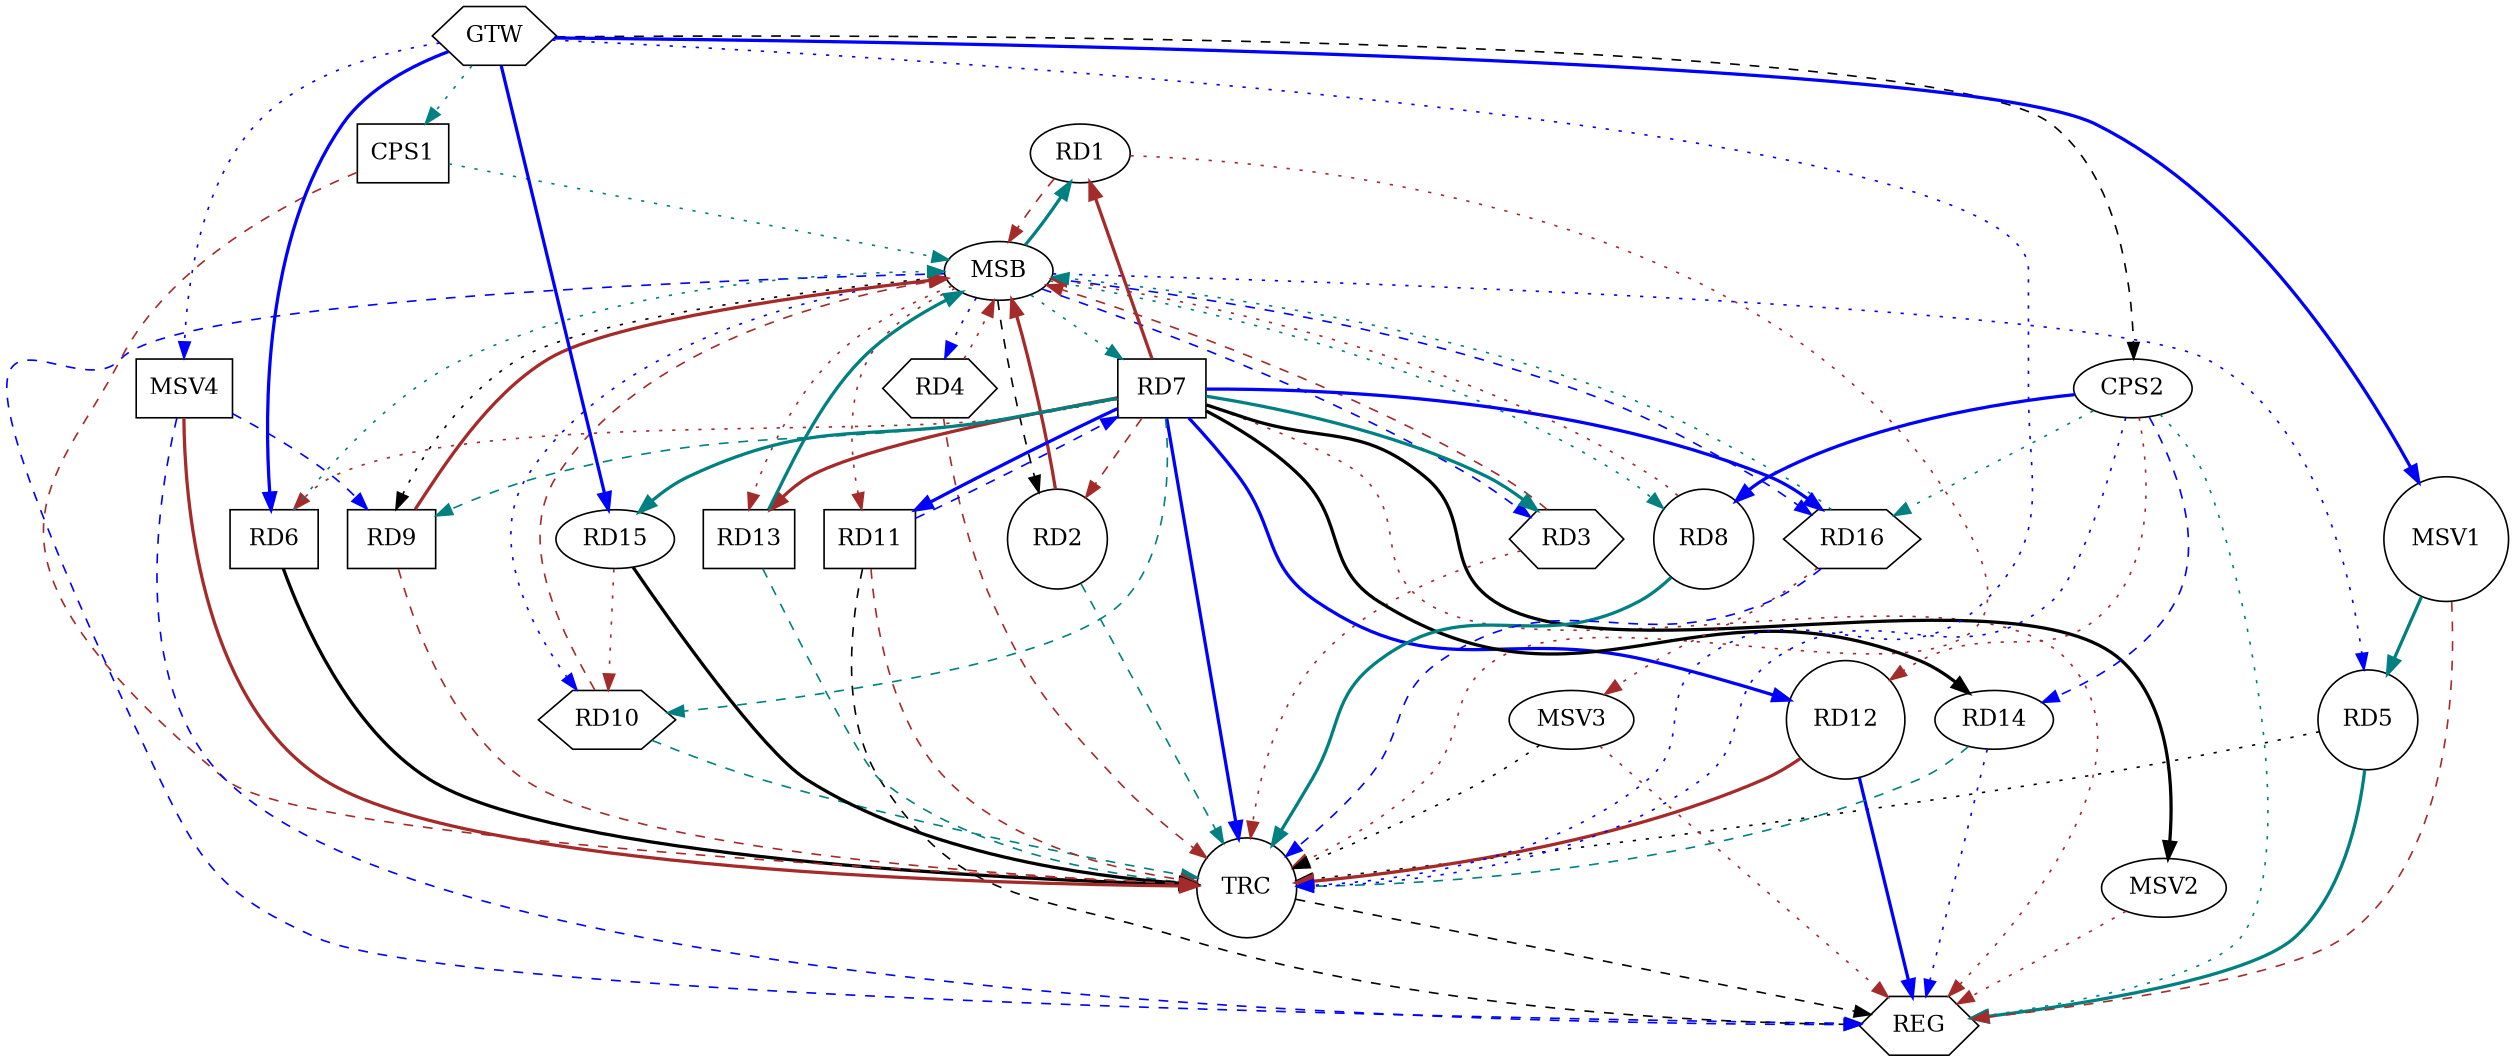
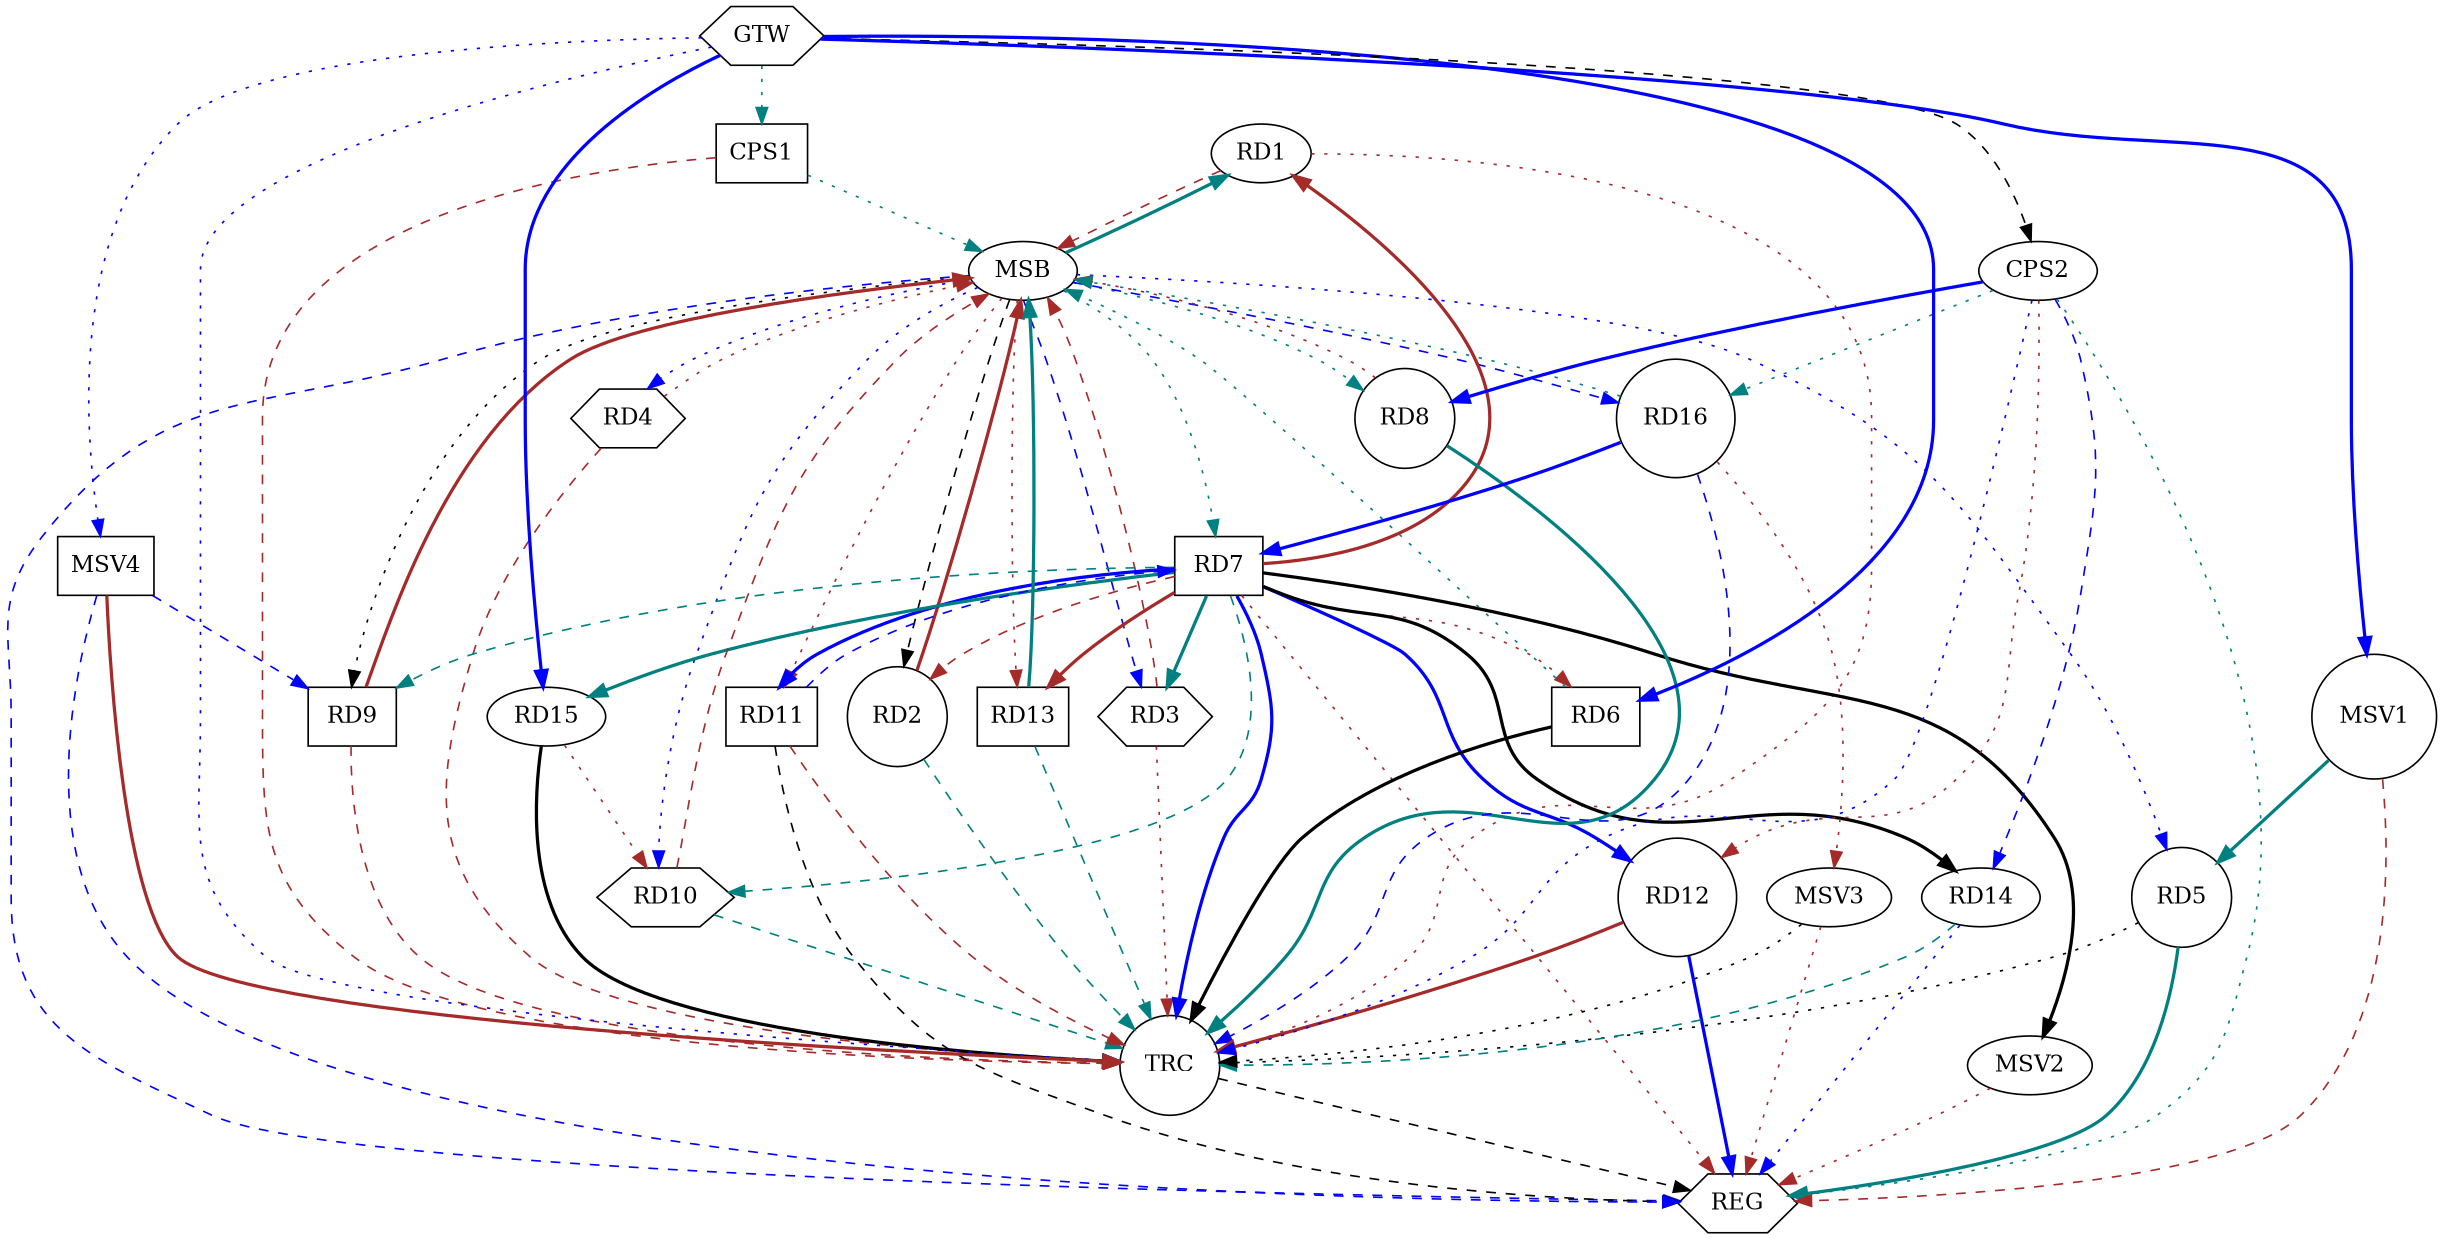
(1453, 402) -> (1469, 495)
(1852, 539) -> (1676, 418)
